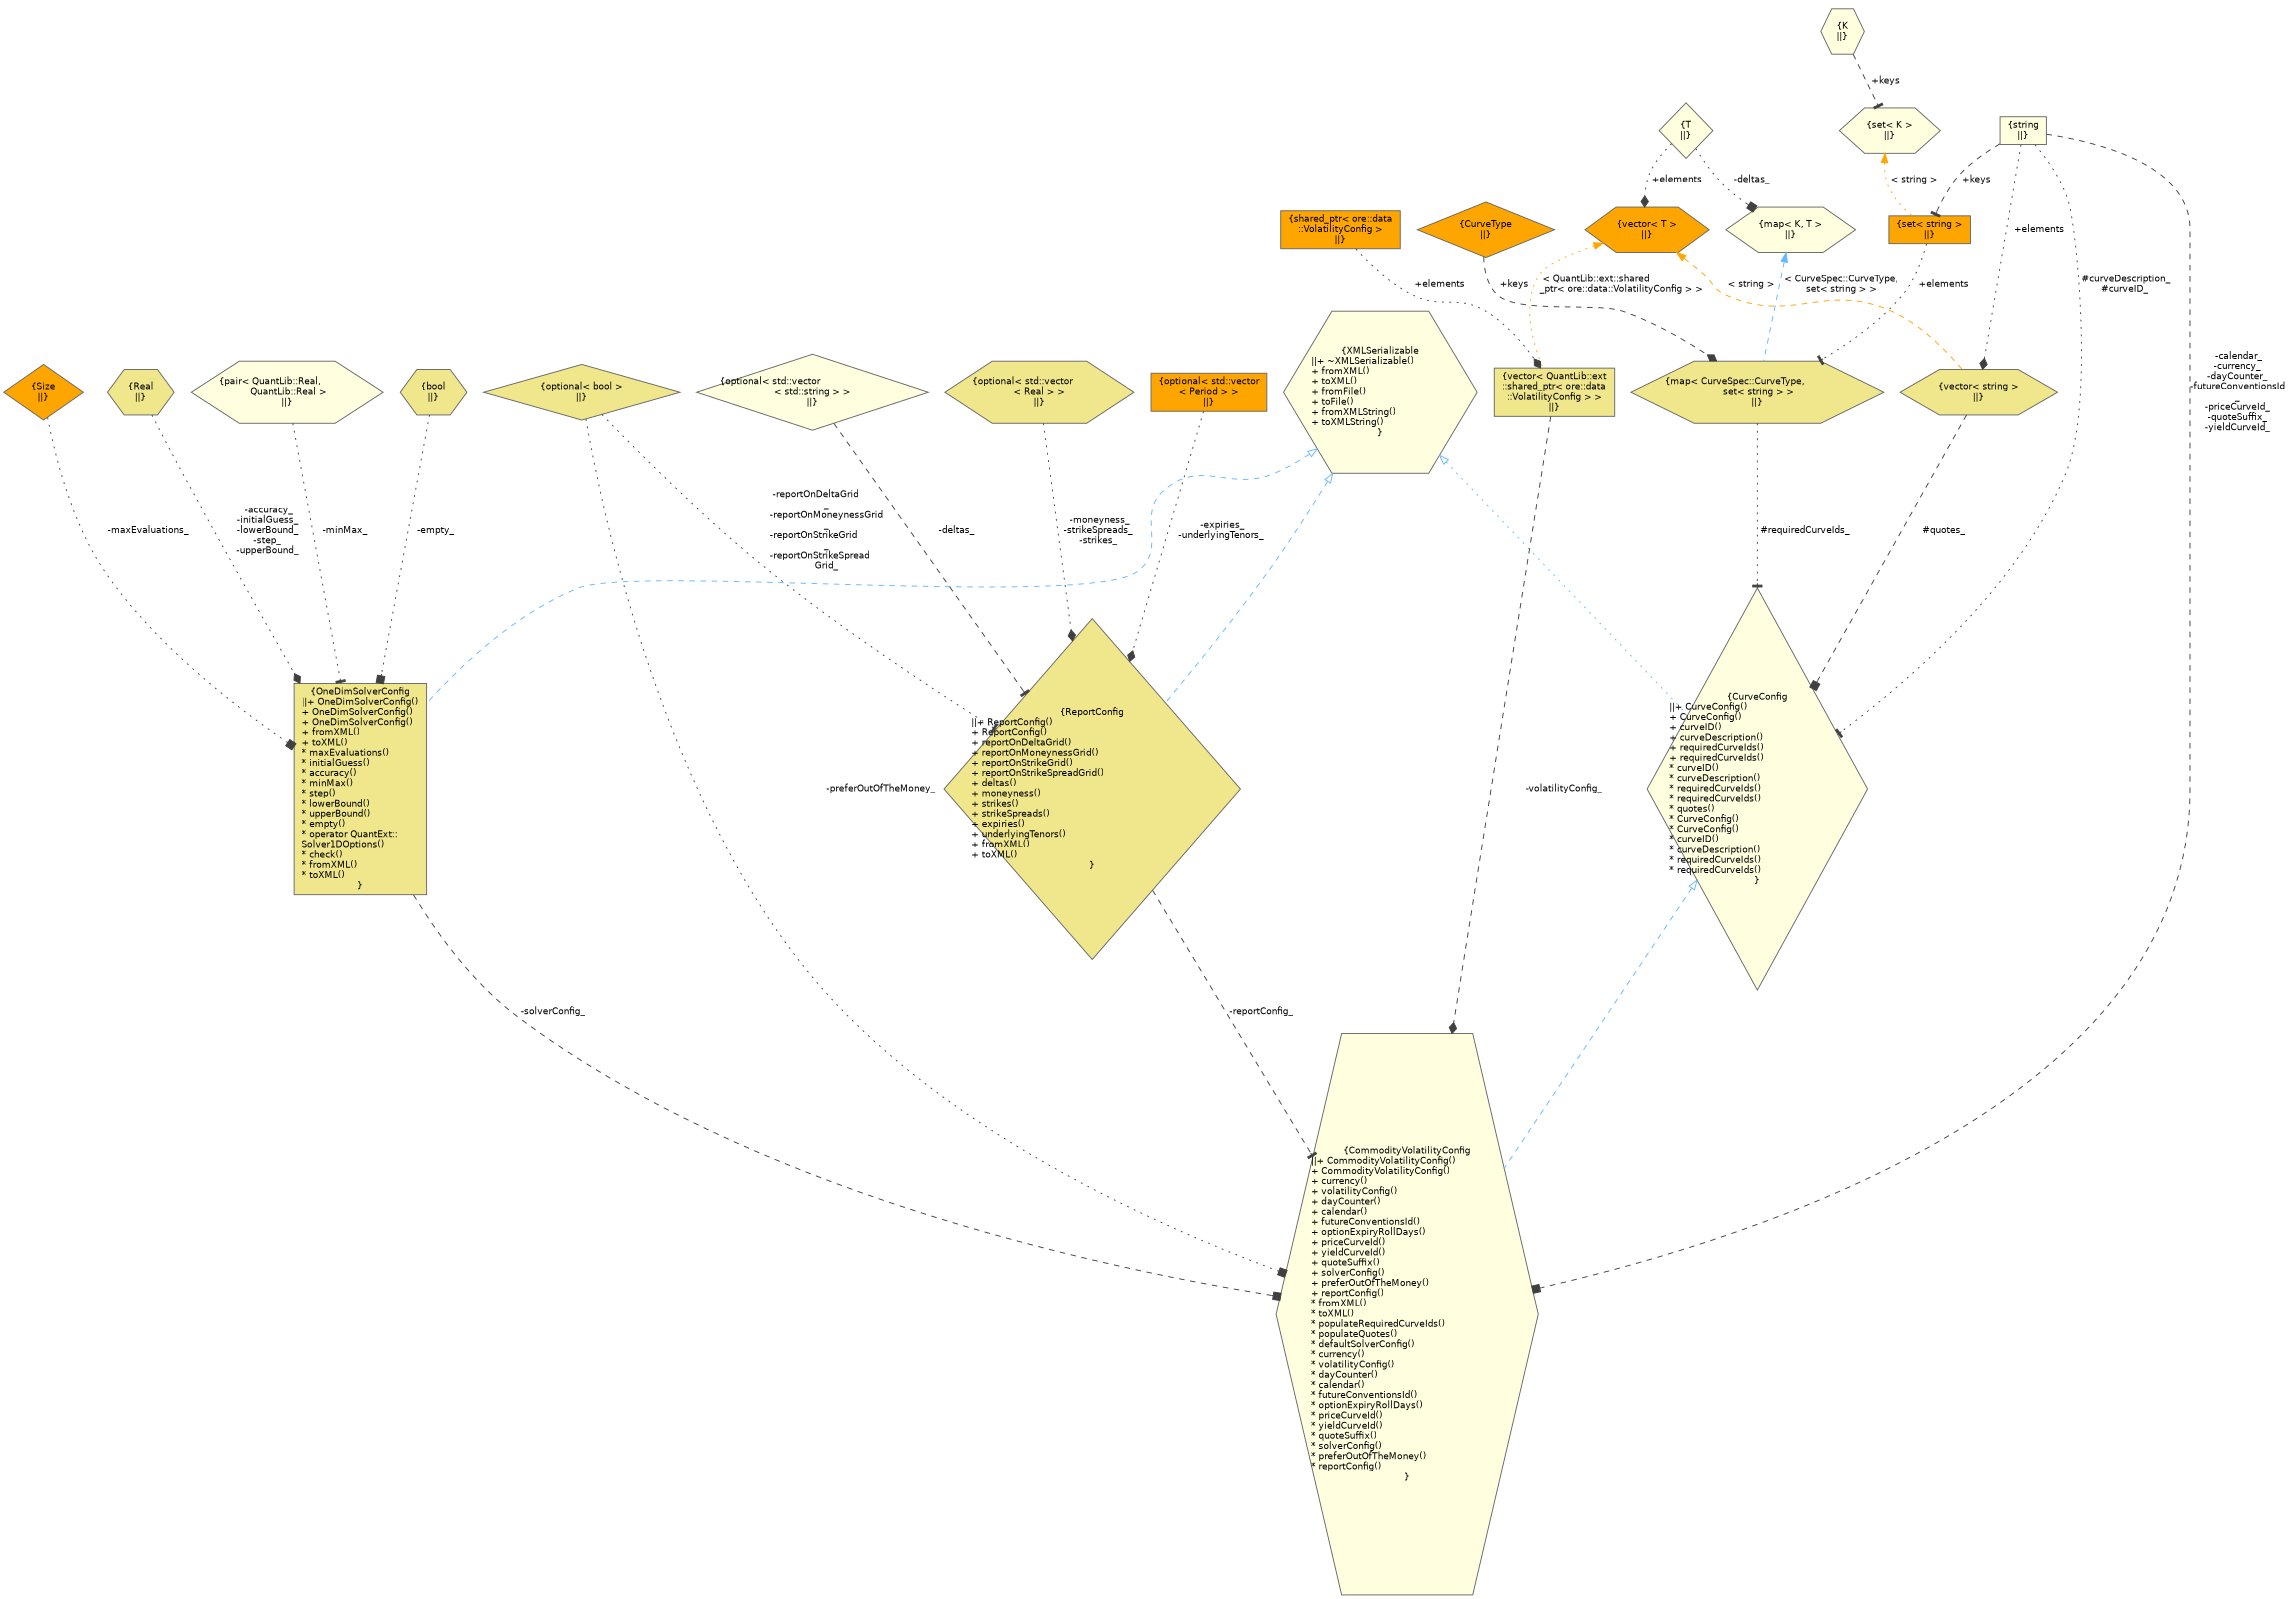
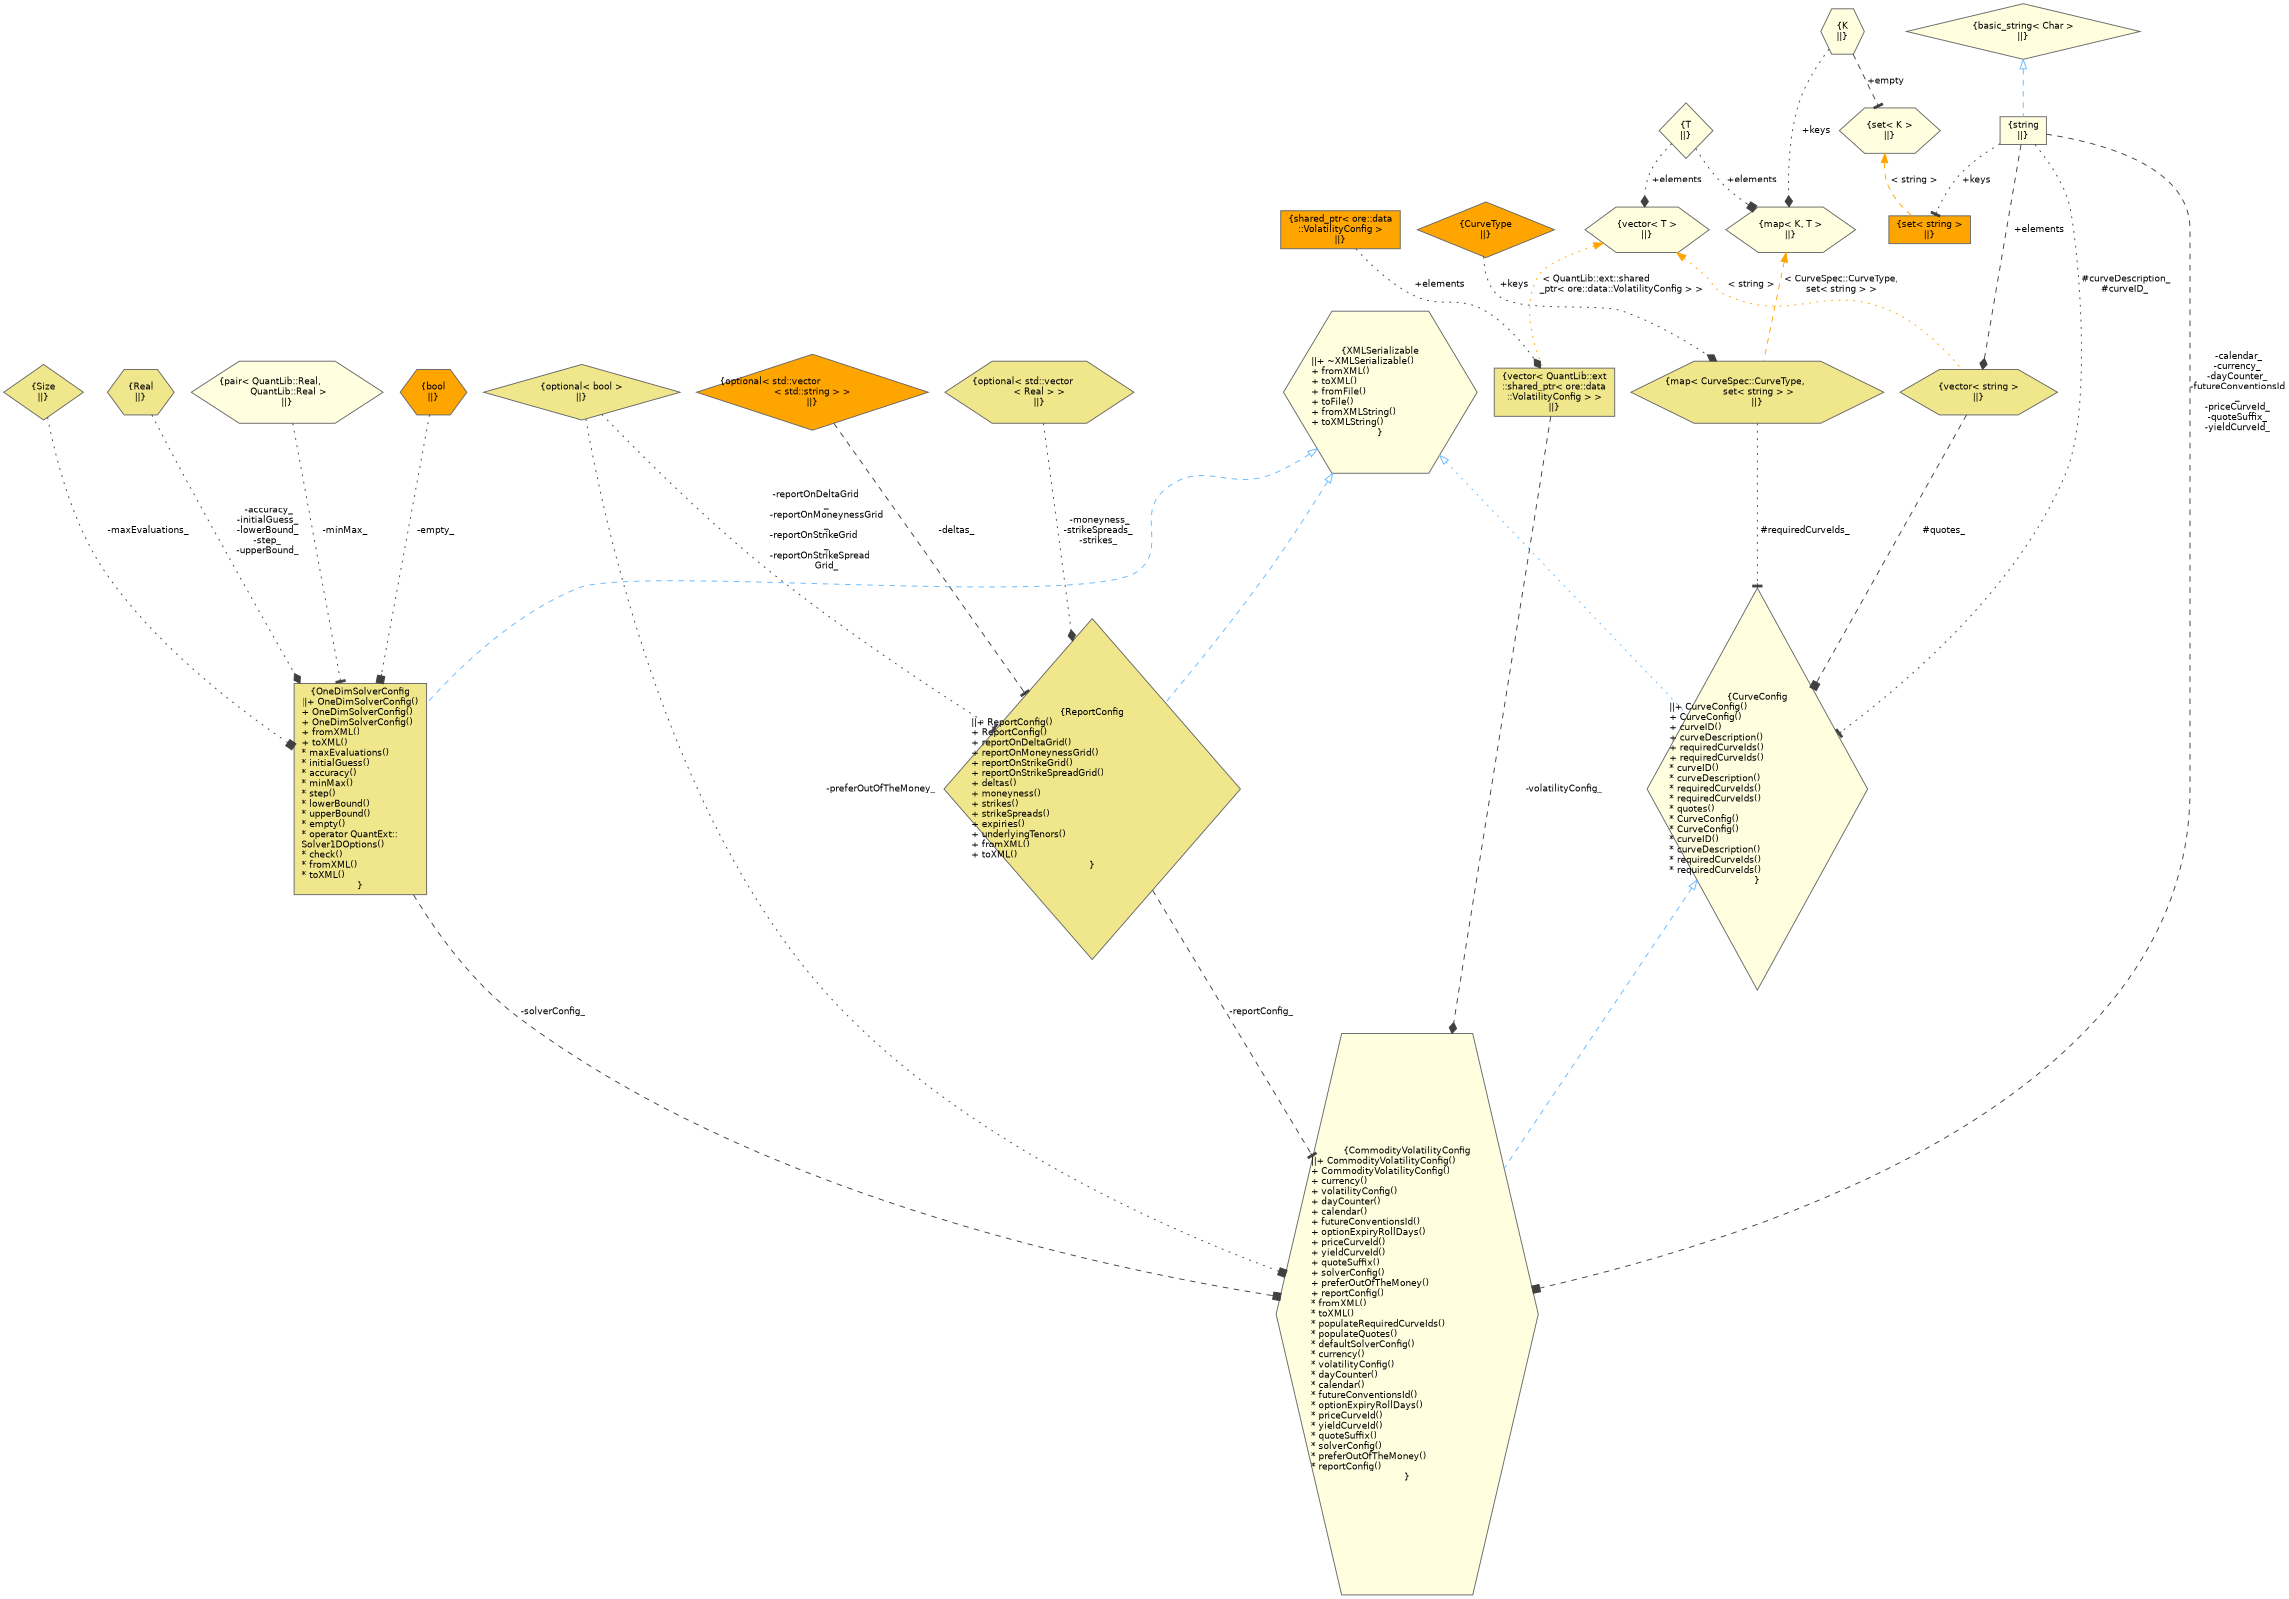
none -> (2023, 31)
(1884, 81) -> (1884, 81)
none -> (1795, 118)
(1962, 172) -> (1962, 172)
(1751, 180) -> (1751, 180)
(1892, 192) -> (1892, 192)
(1647, 230) -> (1647, 230)
(2003, 252) -> (2003, 252)
(1827, 301) -> (1827, 301)
(1586, 307) -> (1586, 307)
(1774, 311) -> (1774, 311)
(1881, 317) -> none
(44, 392) -> (44, 392)
(434, 392) -> (434, 392)
(812, 392) -> (812, 392)
(1209, 392) -> none
